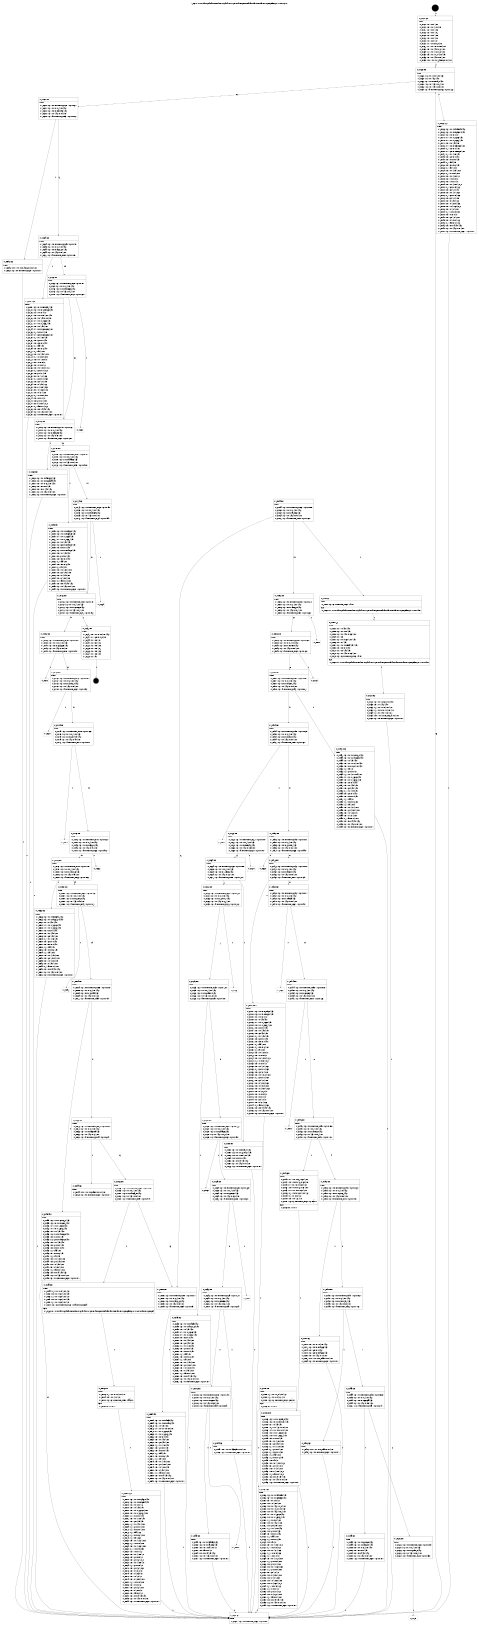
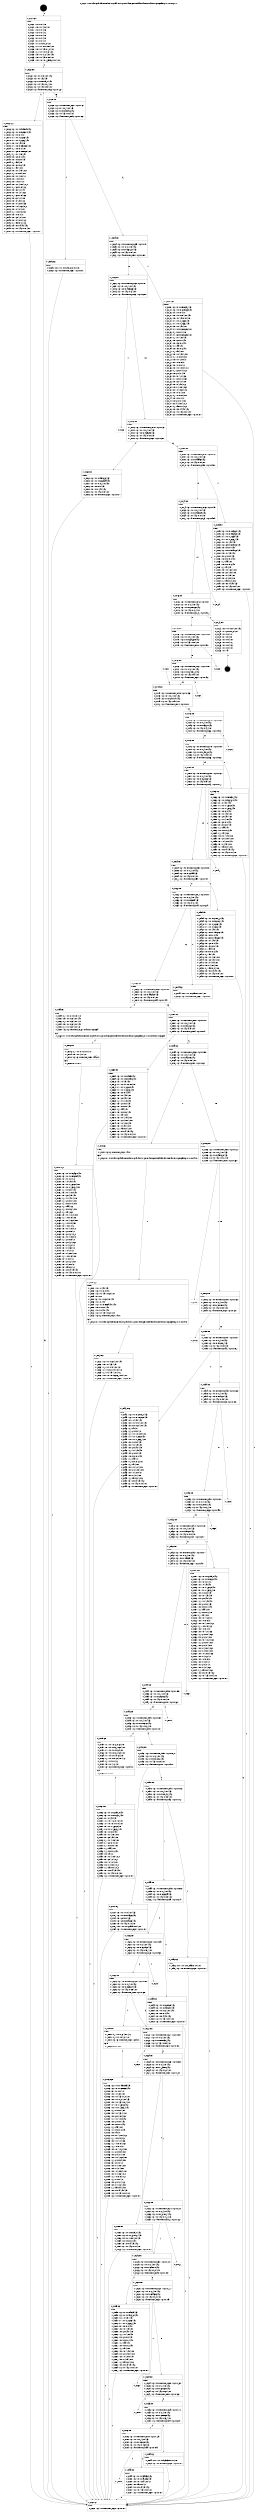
(68, 792) -> (168, 678)
(180, 877) -> (188, 1038)
none -> (129, 1984)
